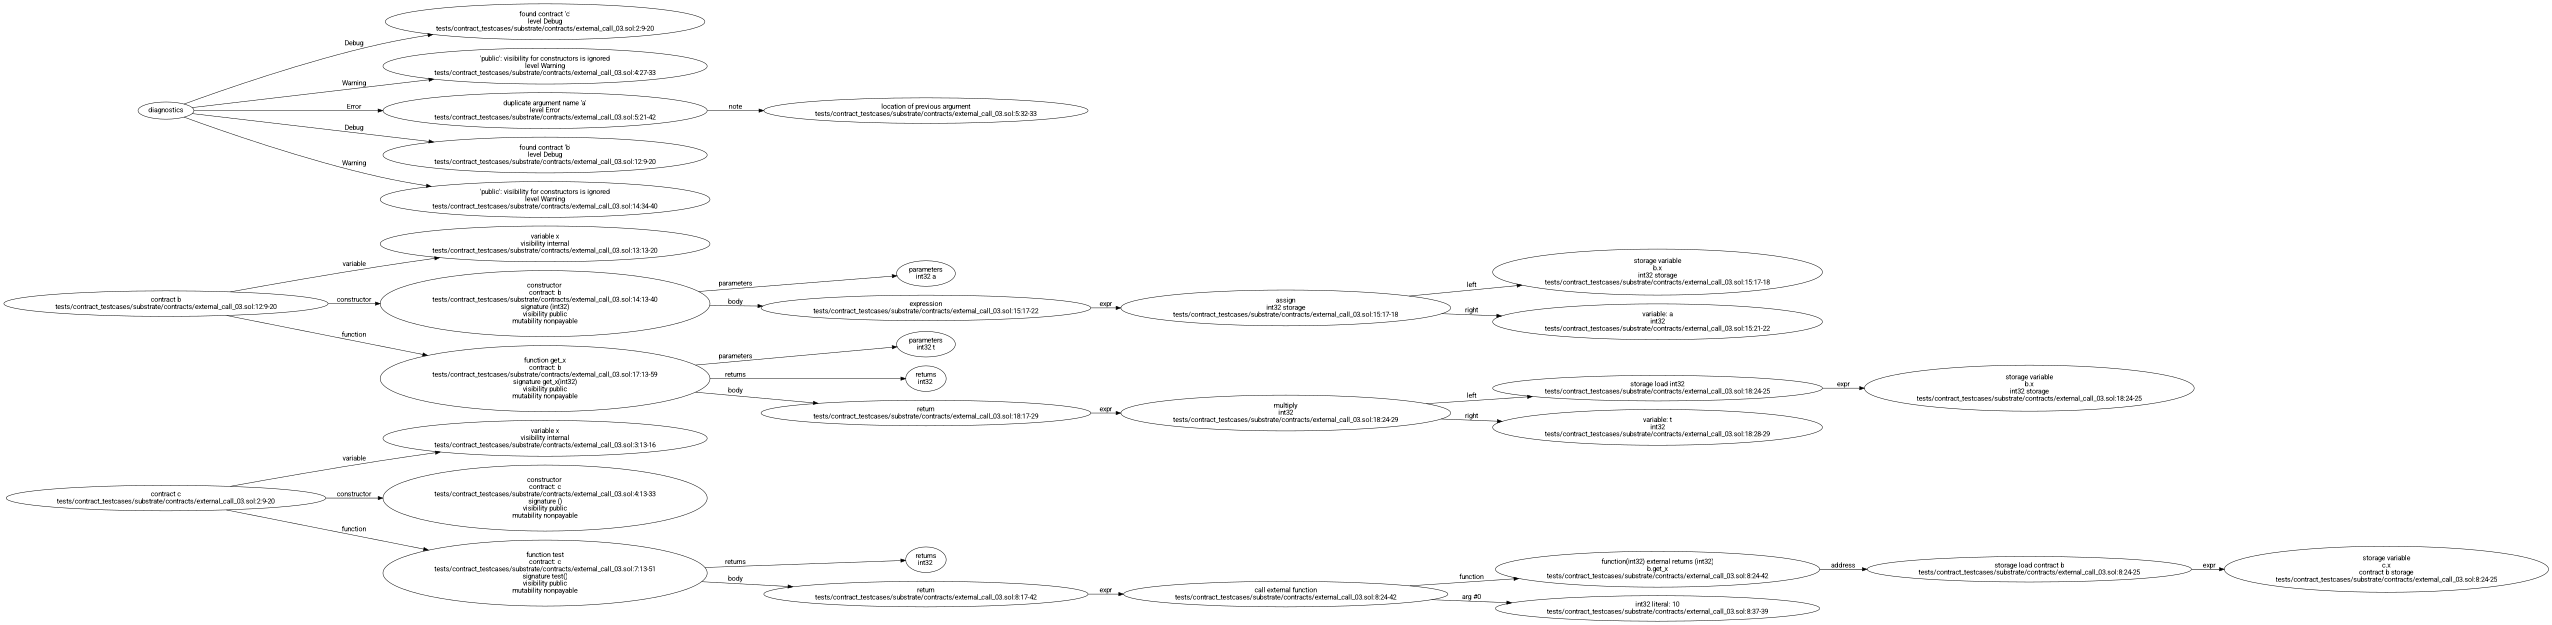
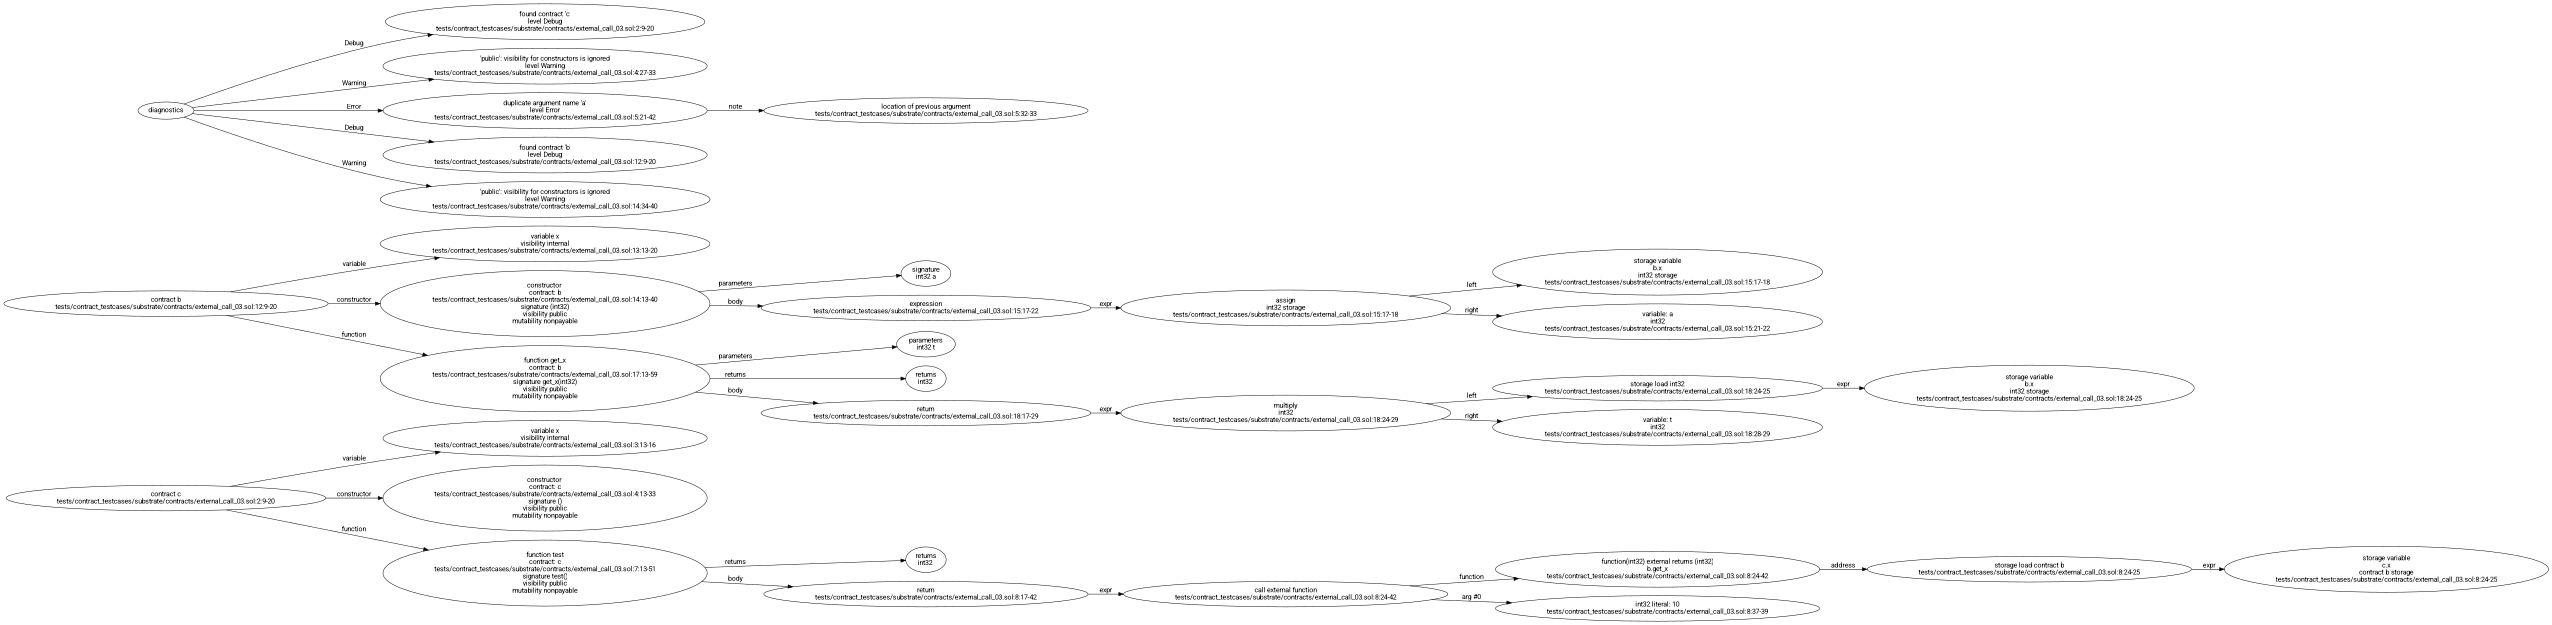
(926, 273) -> (926, 273)
